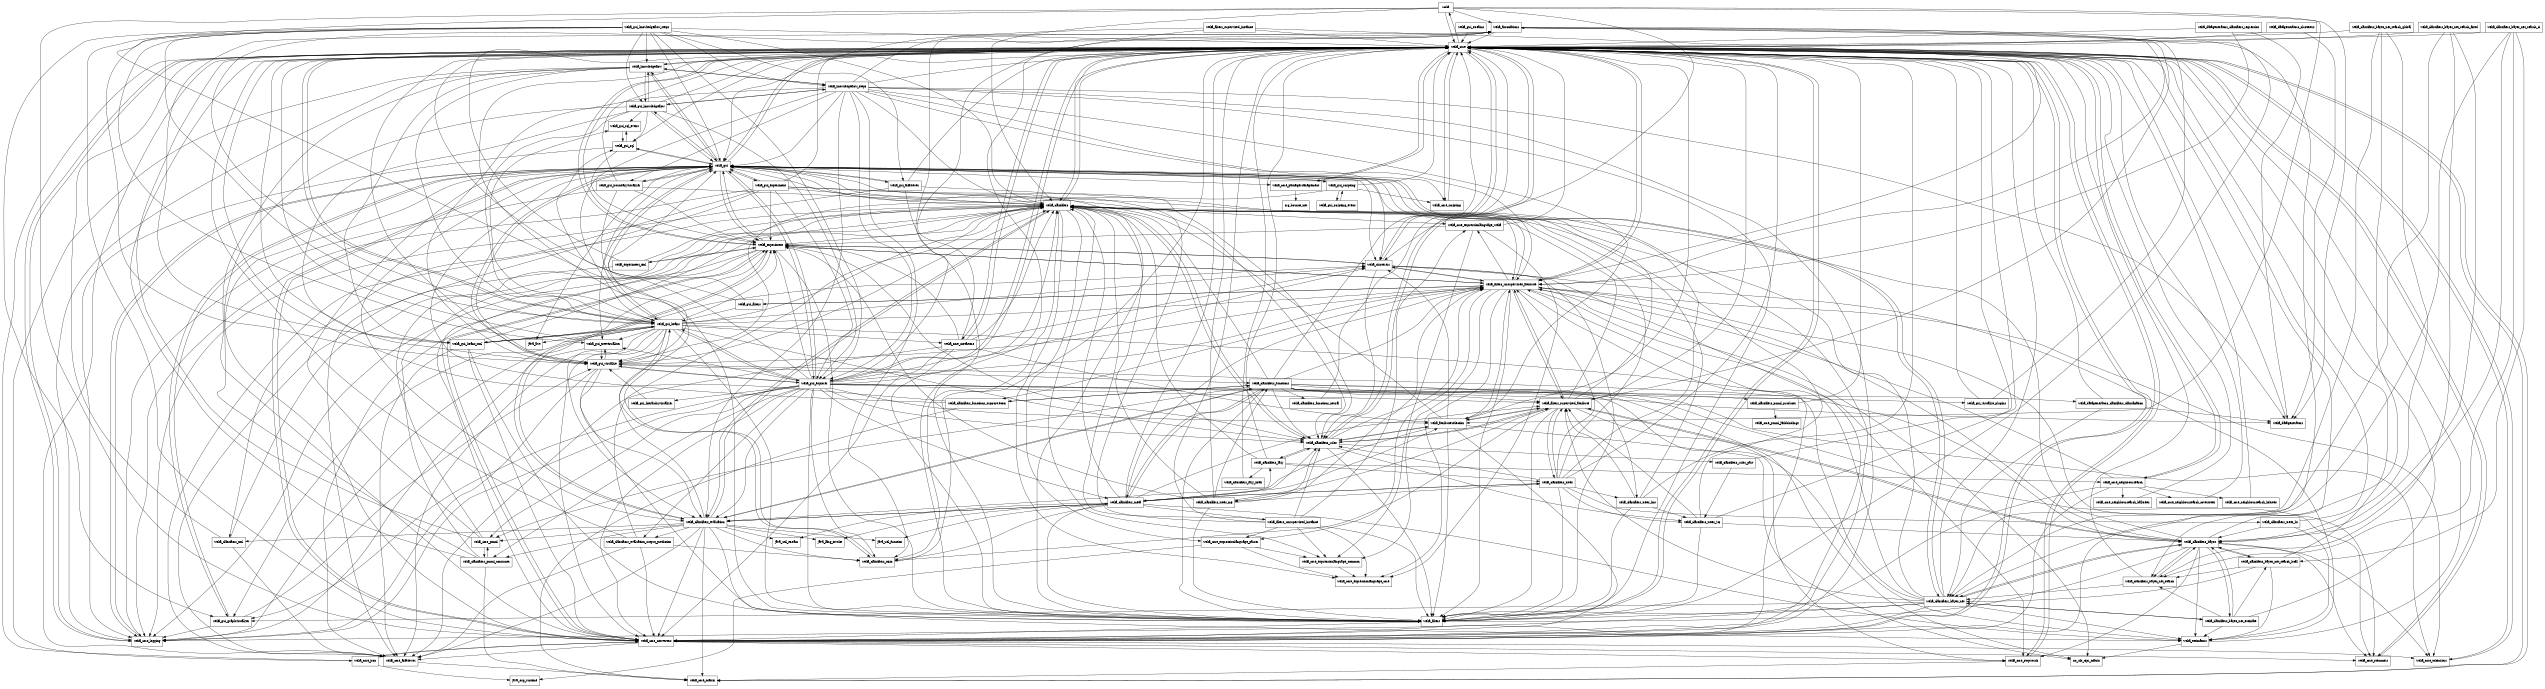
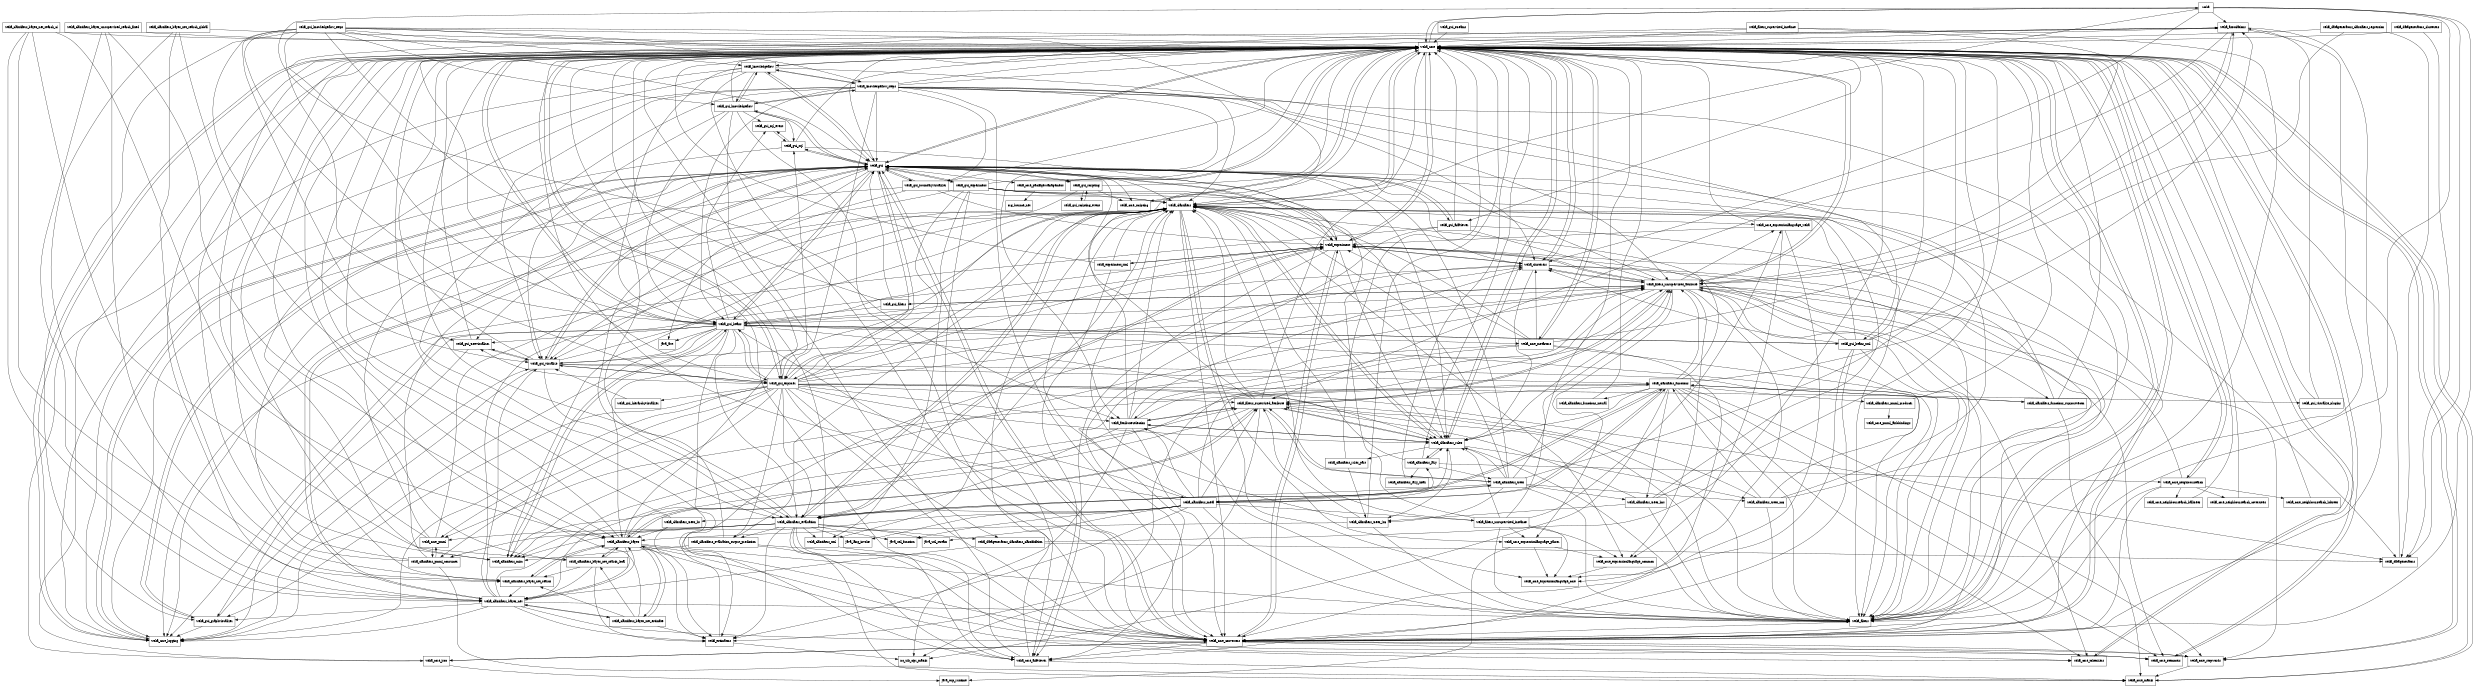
(2449, 28) -> (103, 28)
none -> (1170, 362)
(1876, 384) -> (1105, 440)
(970, 425) -> none
(916, 513) -> (911, 533)
